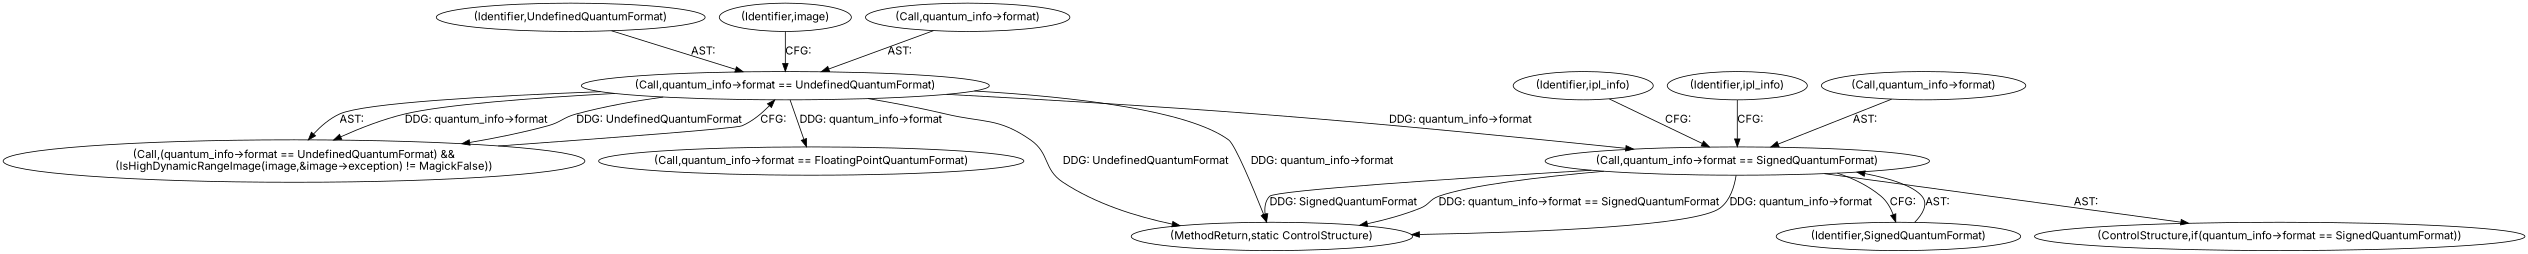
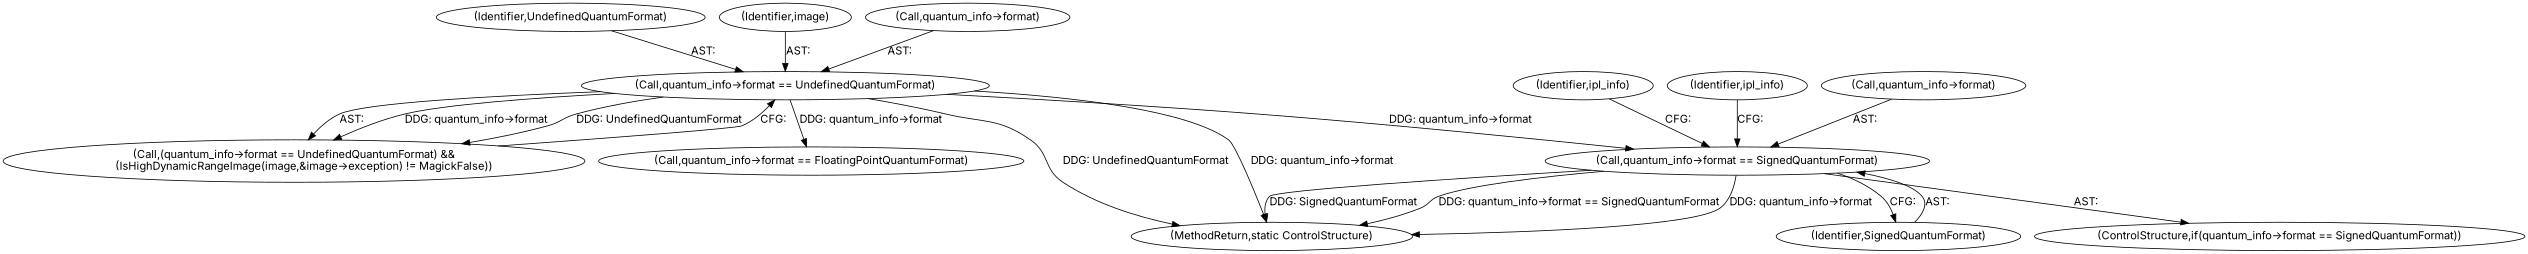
(800, 51) -> (800, 51)
